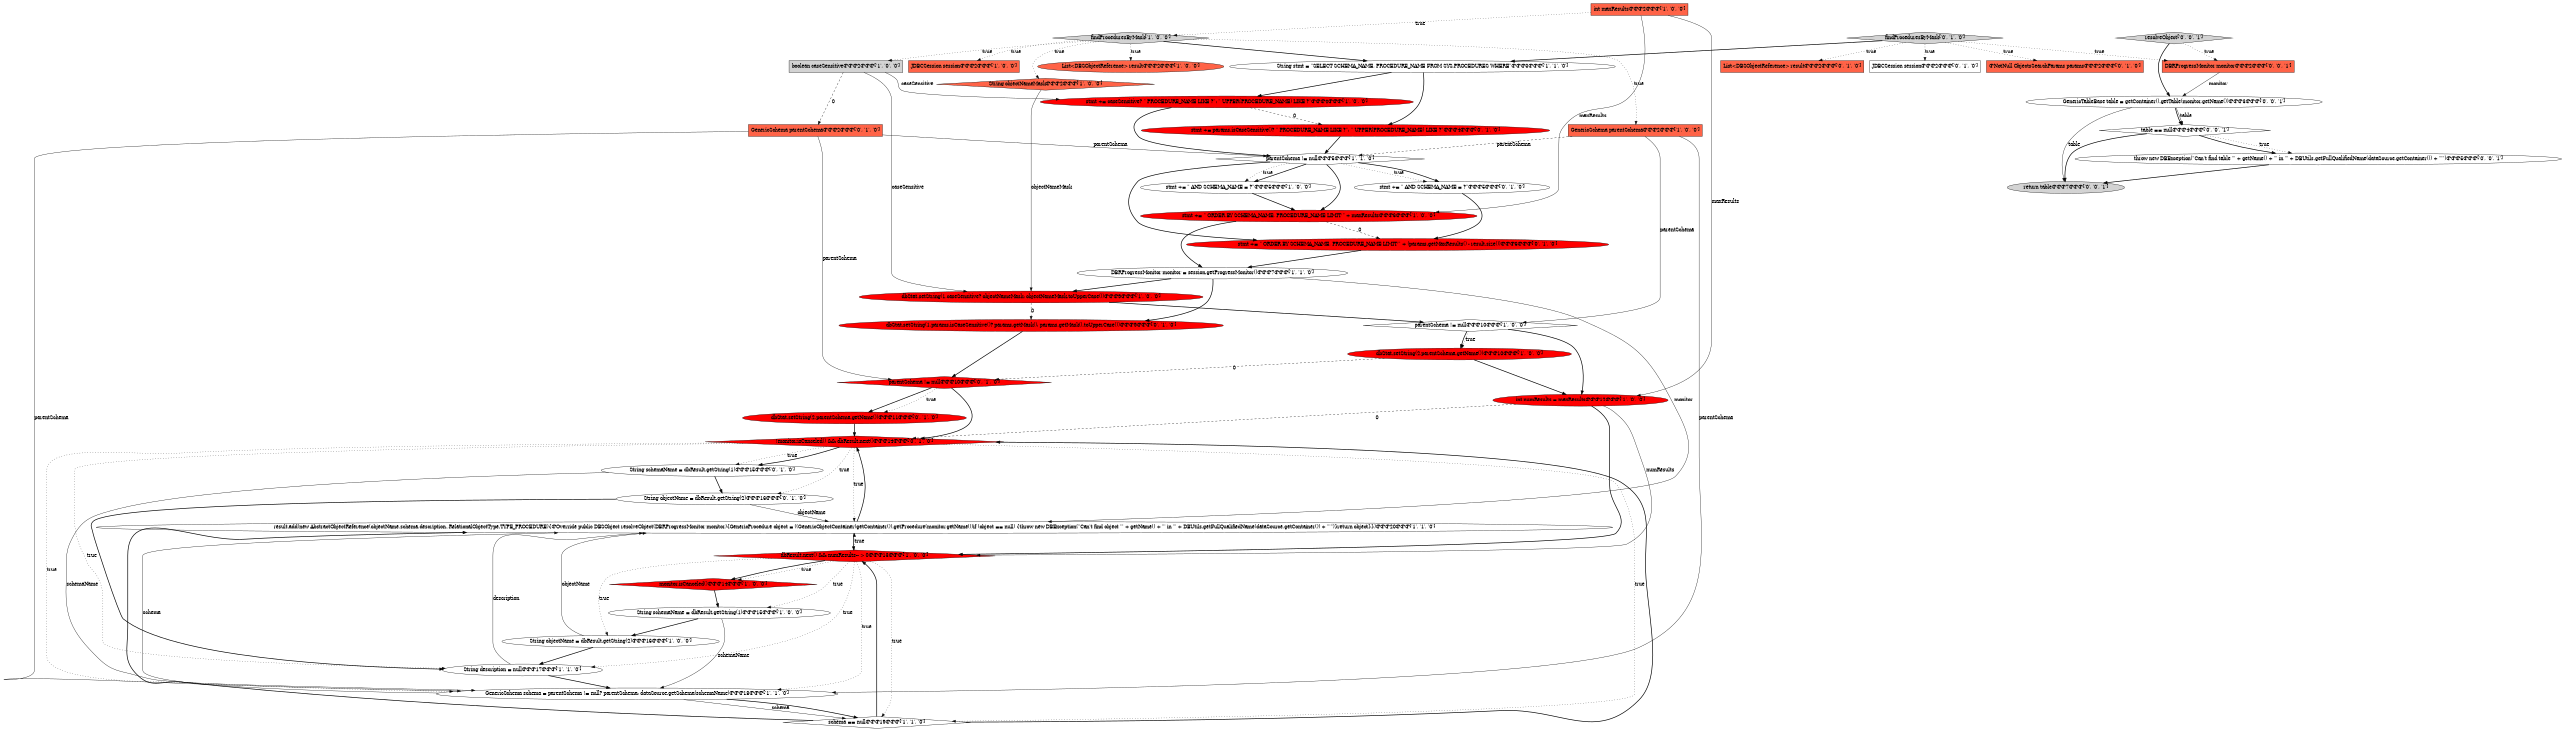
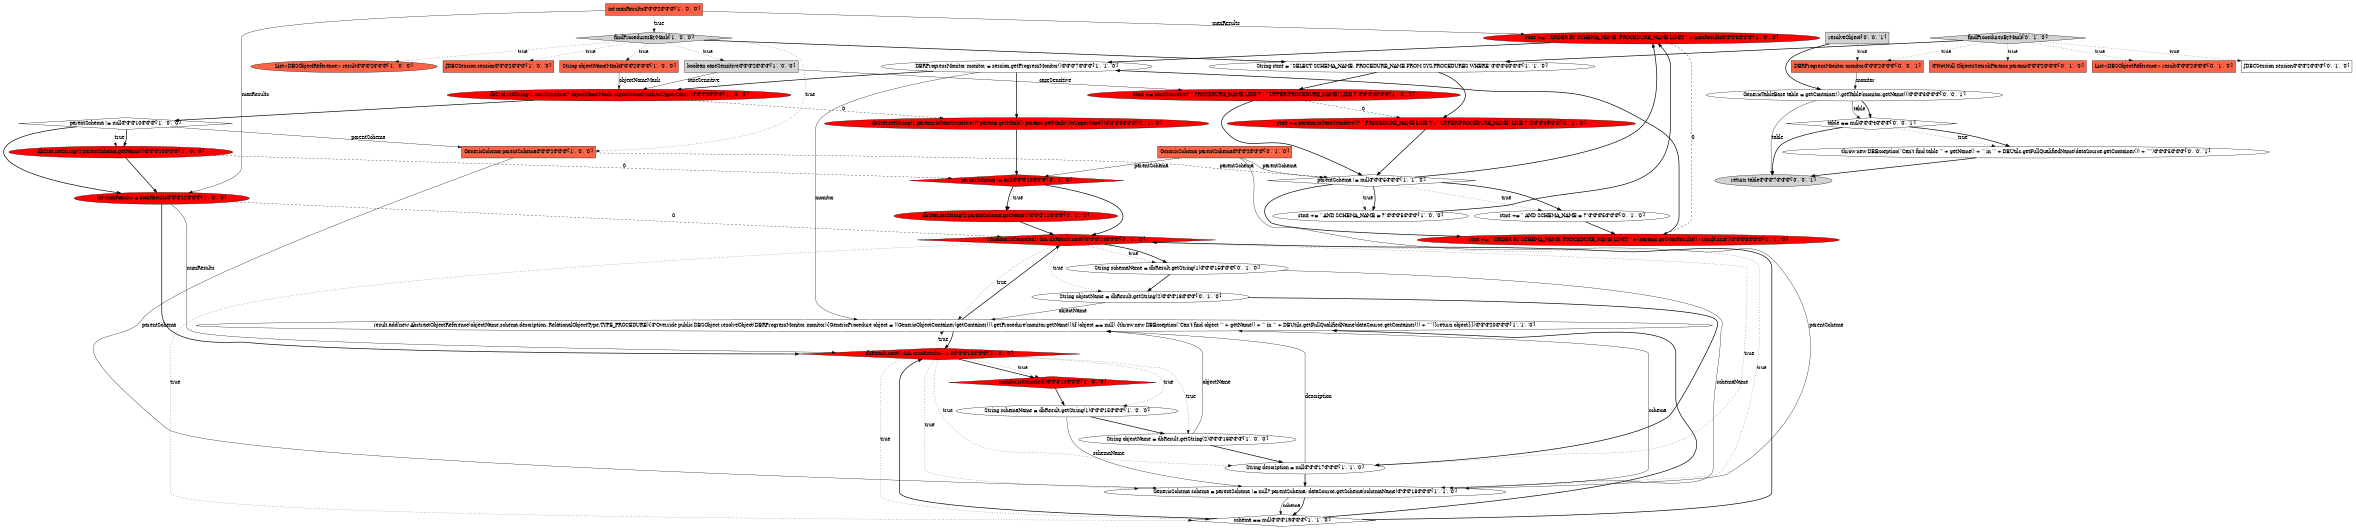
(2174, 38) -> (1857, 38)
(1046, 84) -> (619, 67)
(831, 97) -> none
(1660, 283) -> (314, 137)
